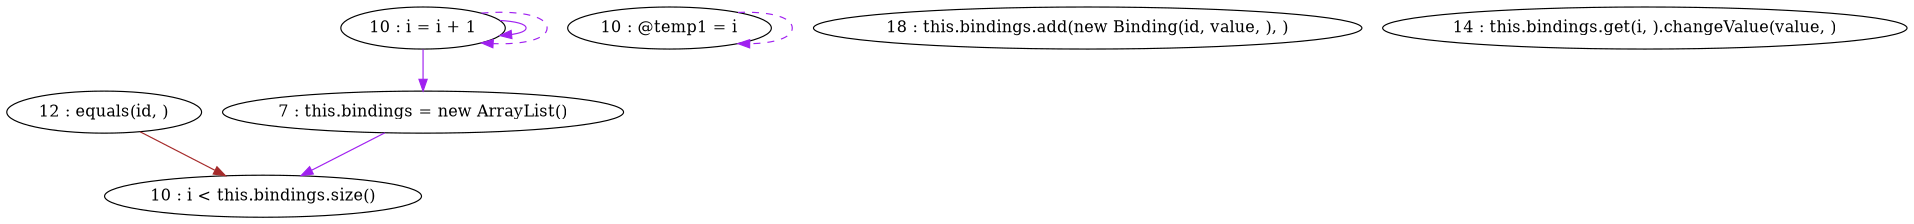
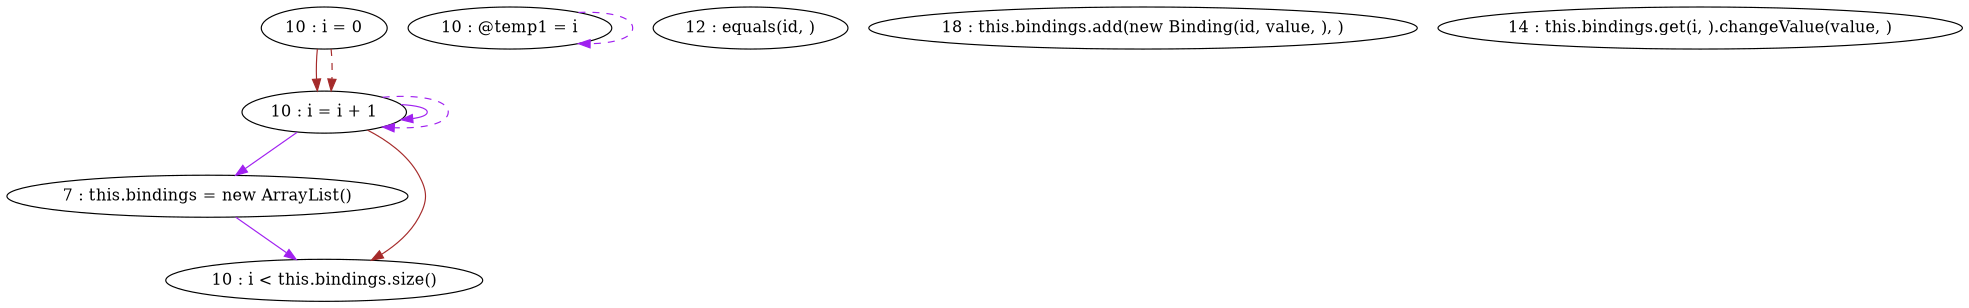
none -> (324, 28)
(178, 151) -> (424, 188)
